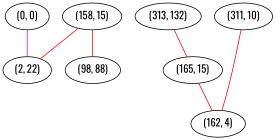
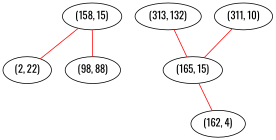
(27, 16) -> none
(232, 70) -> (218, 43)
